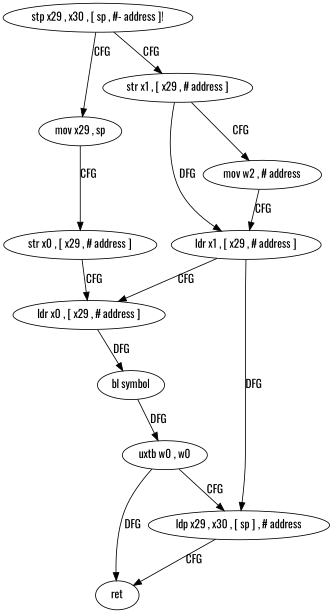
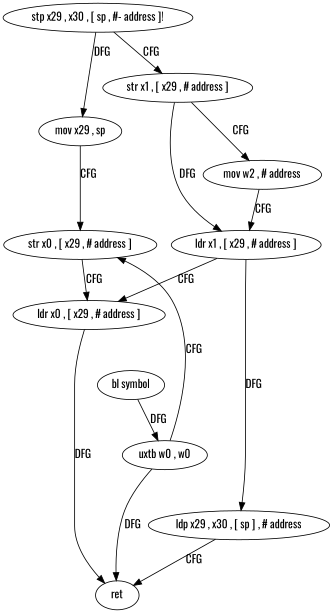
(102, 53) -> (102, 53)
(108, 347) -> (75, 456)
(199, 487) -> (184, 339)
